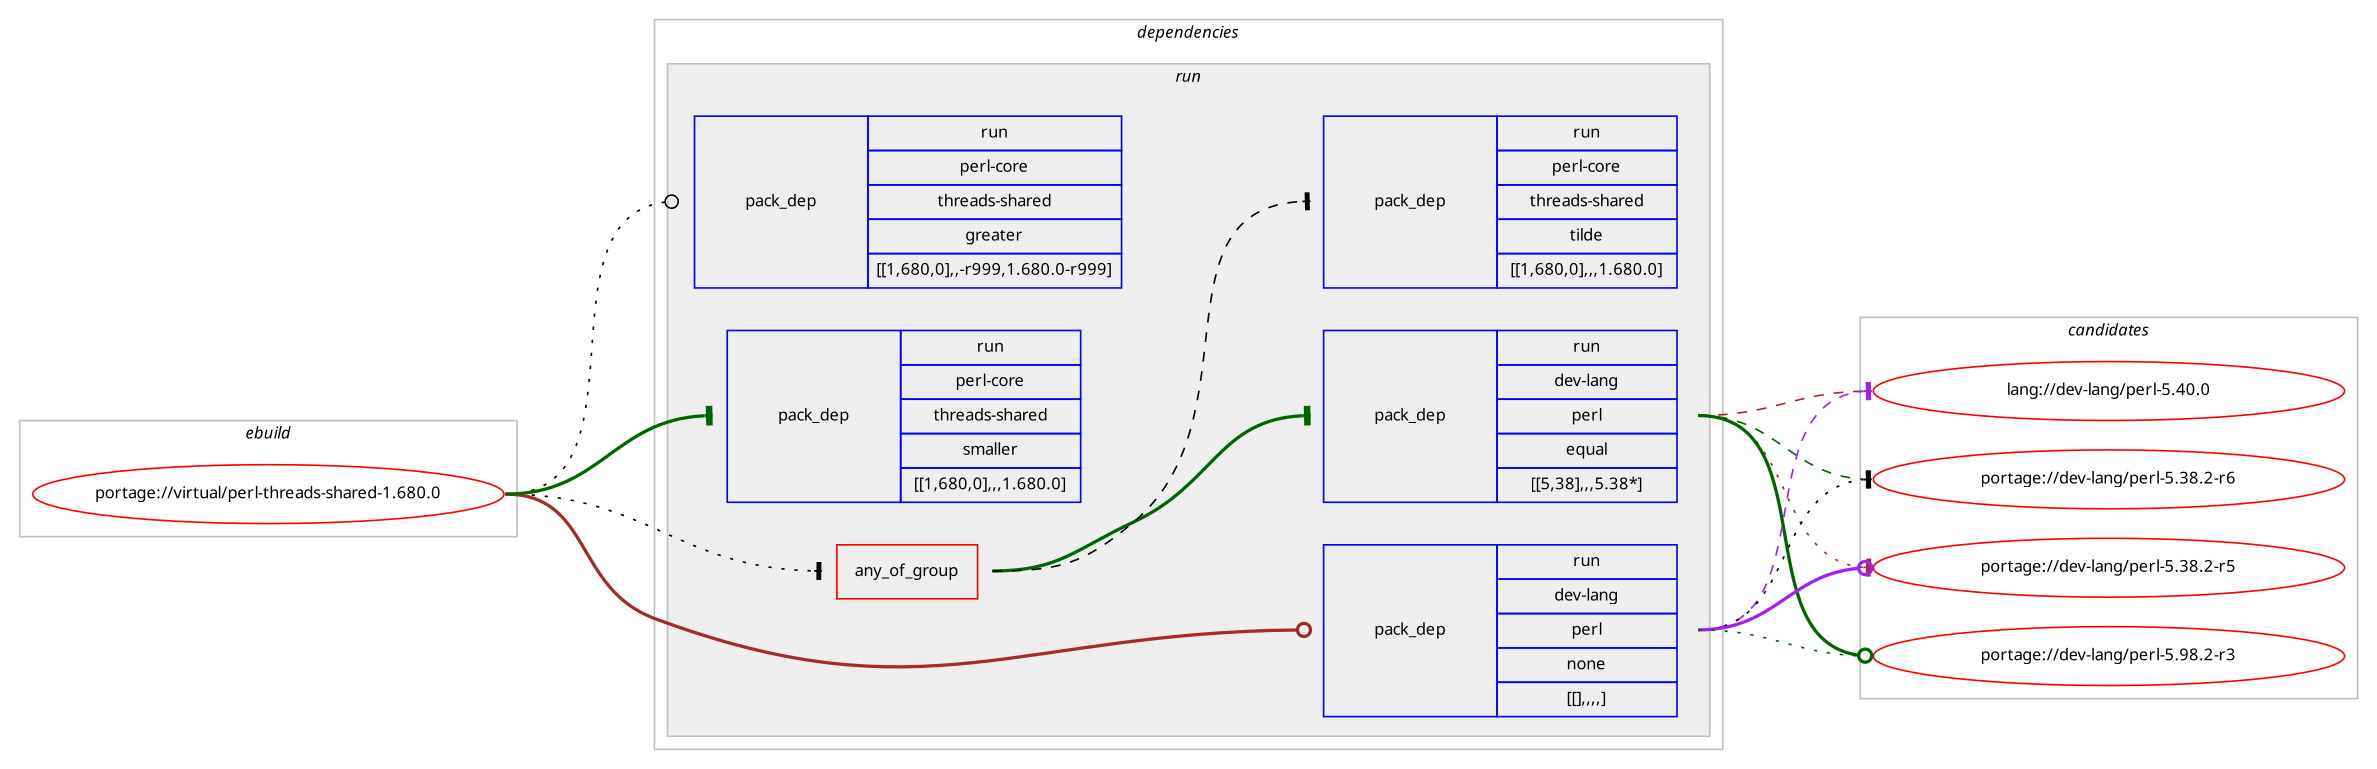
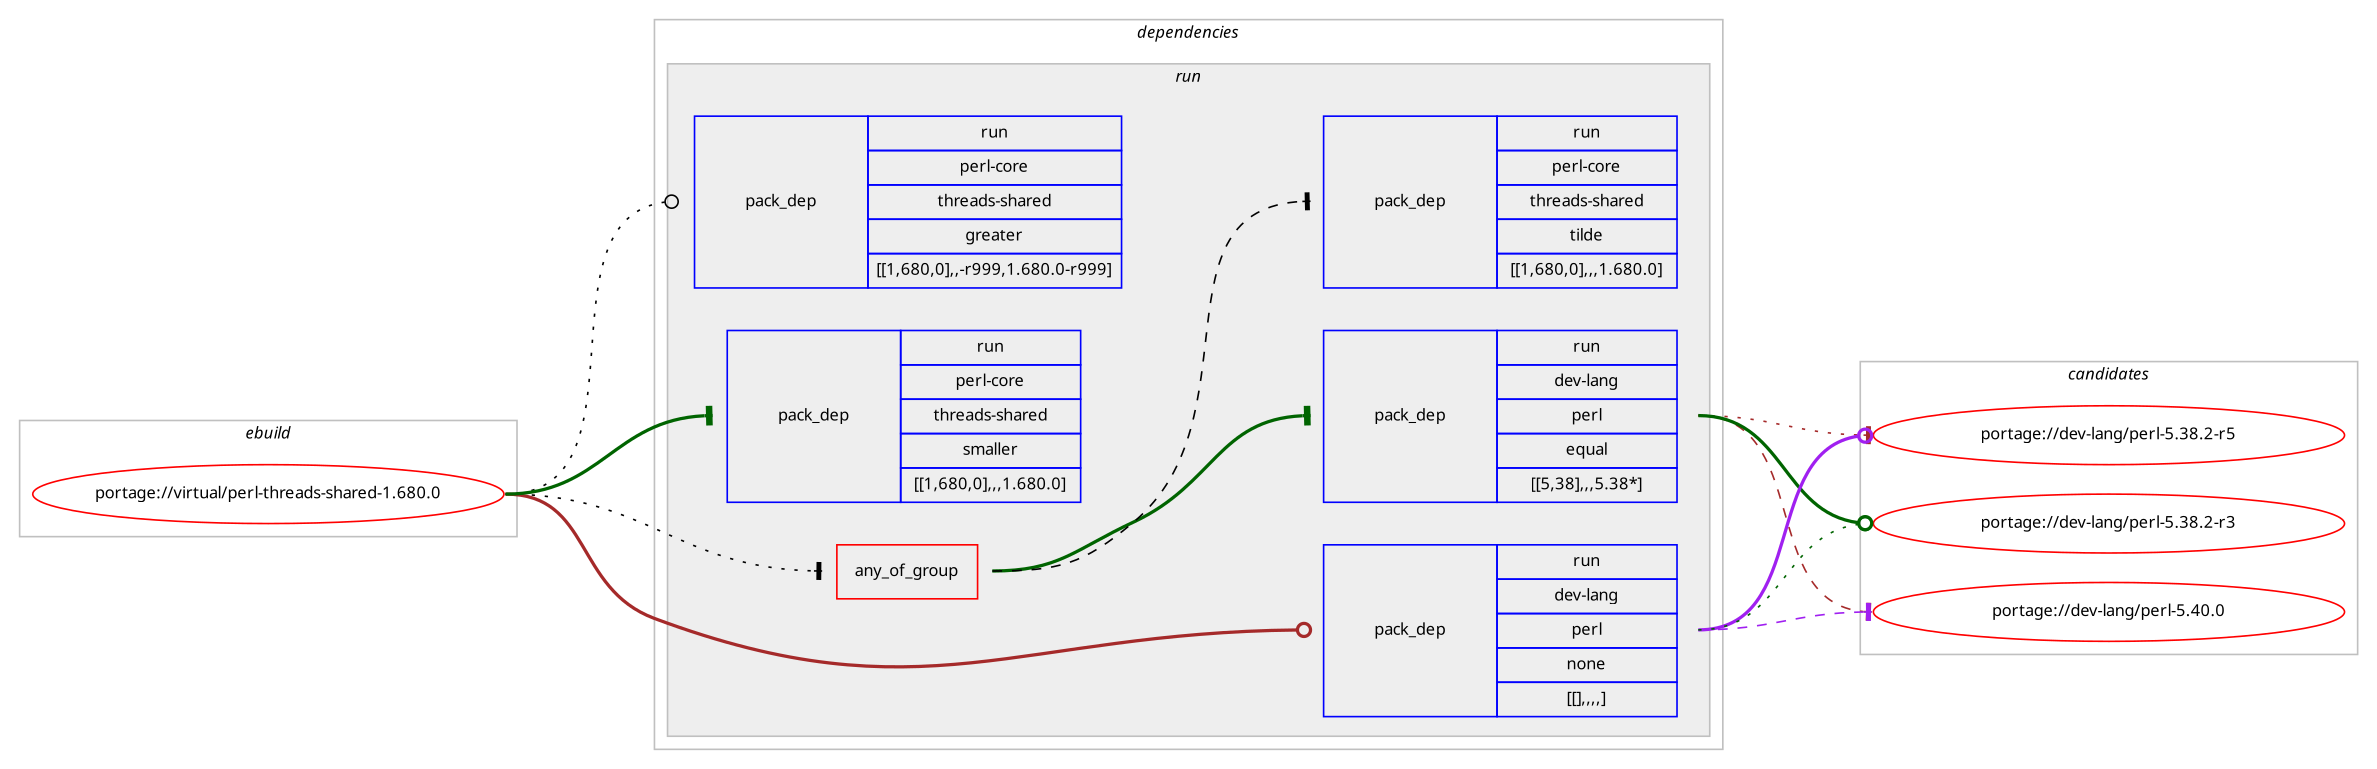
(2109, 391) -> (2109, 612)
(2109, 479) -> none
(2109, 656) -> (2109, 524)
